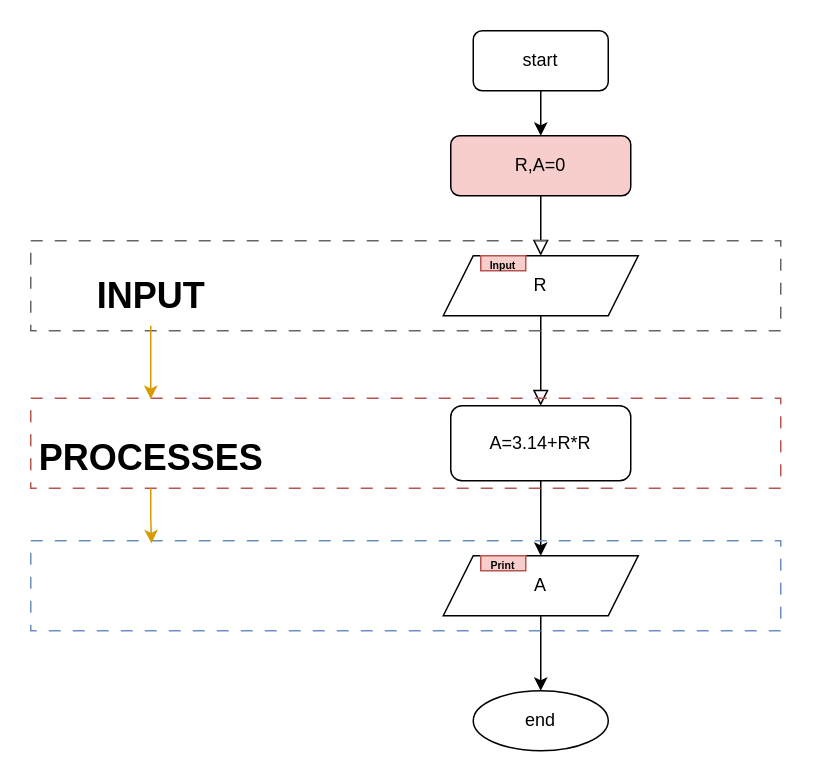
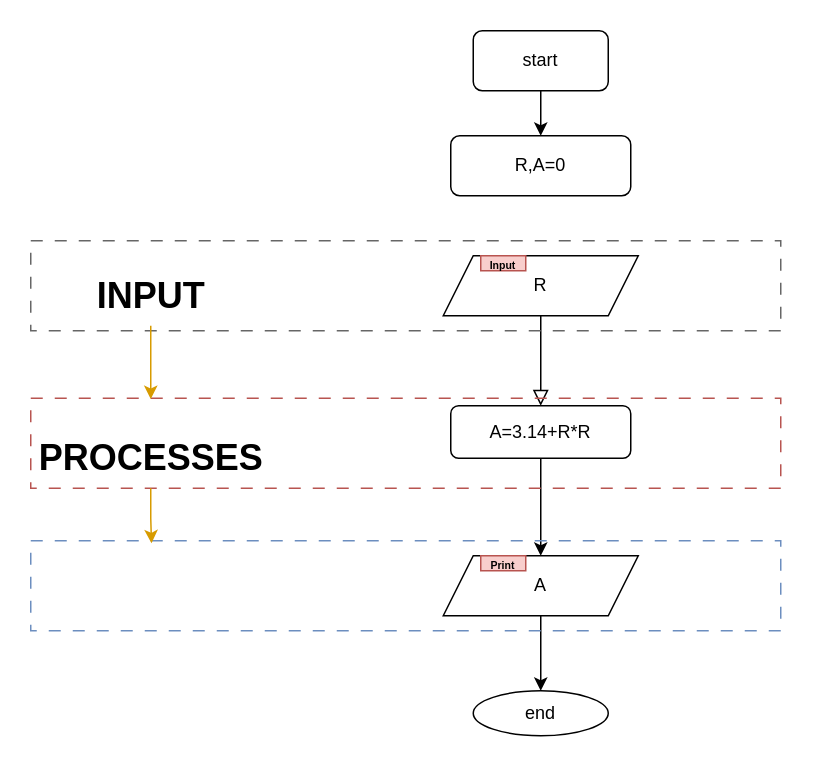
(541, 166) -> (541, 166)
(541, 218) -> none
(541, 443) -> (541, 432)
(541, 721) -> (541, 713)
